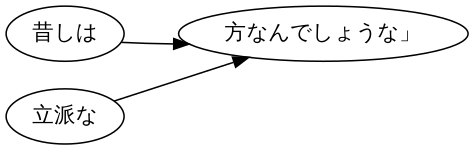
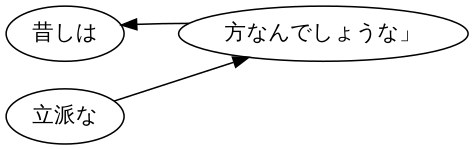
(147, 43) -> (163, 24)
